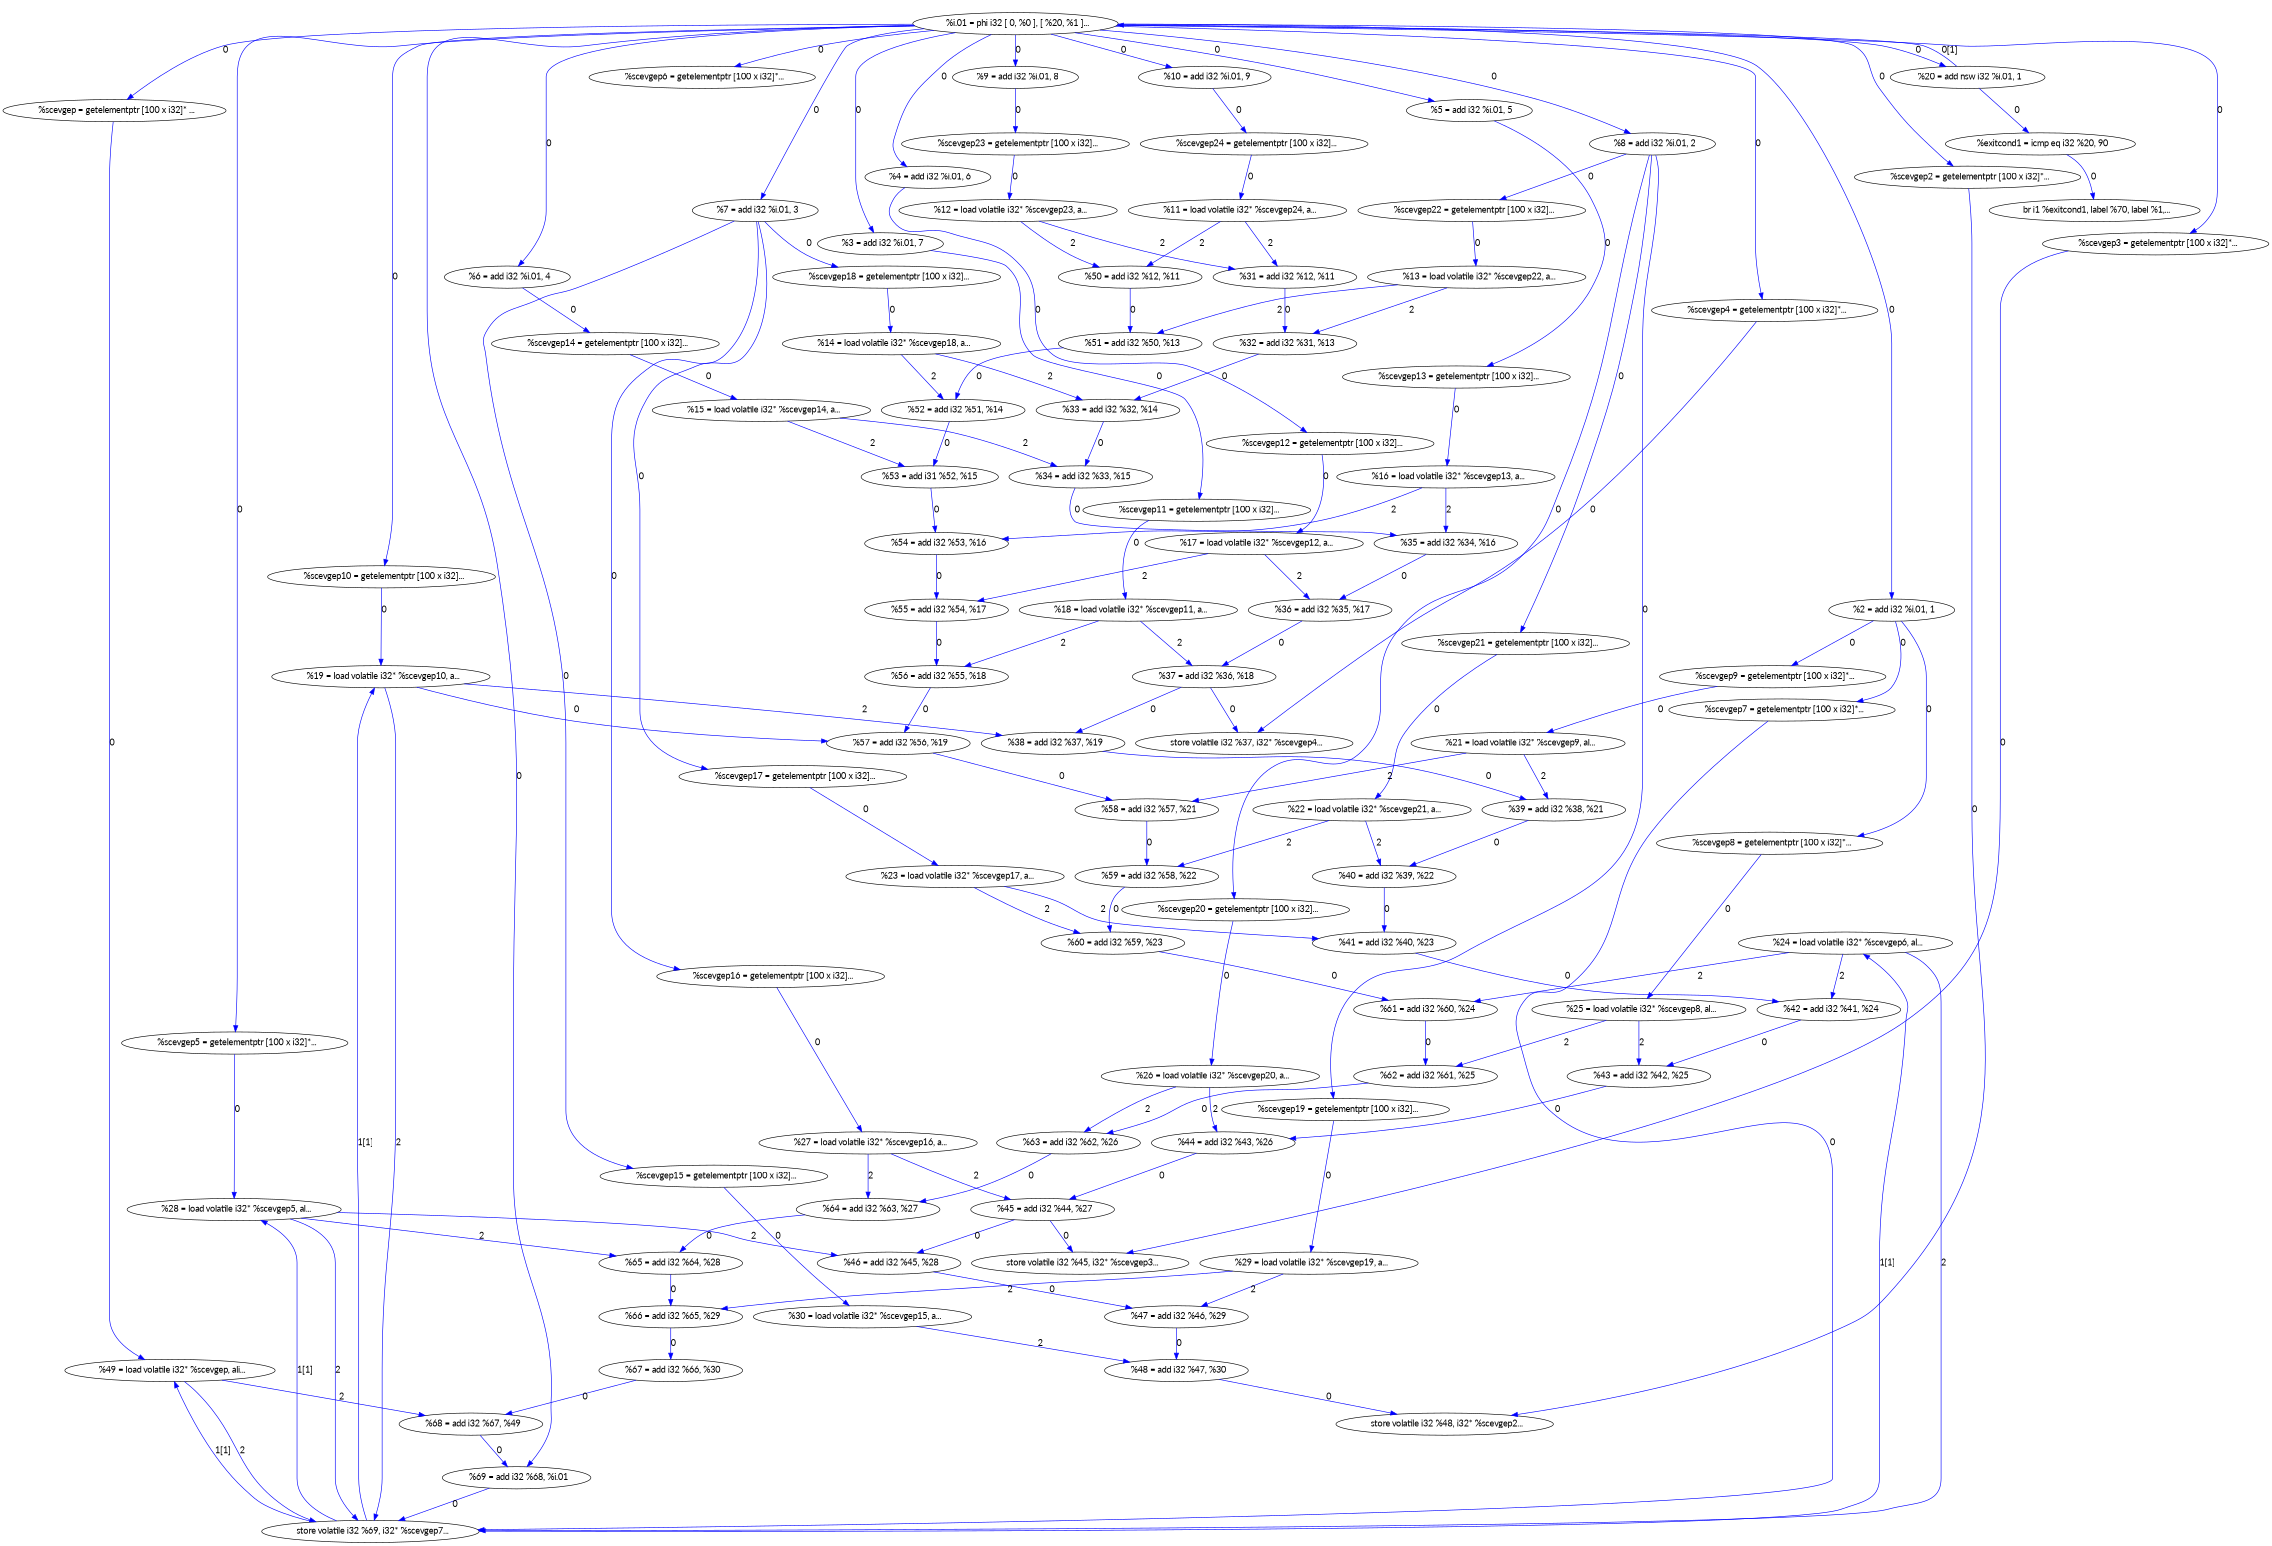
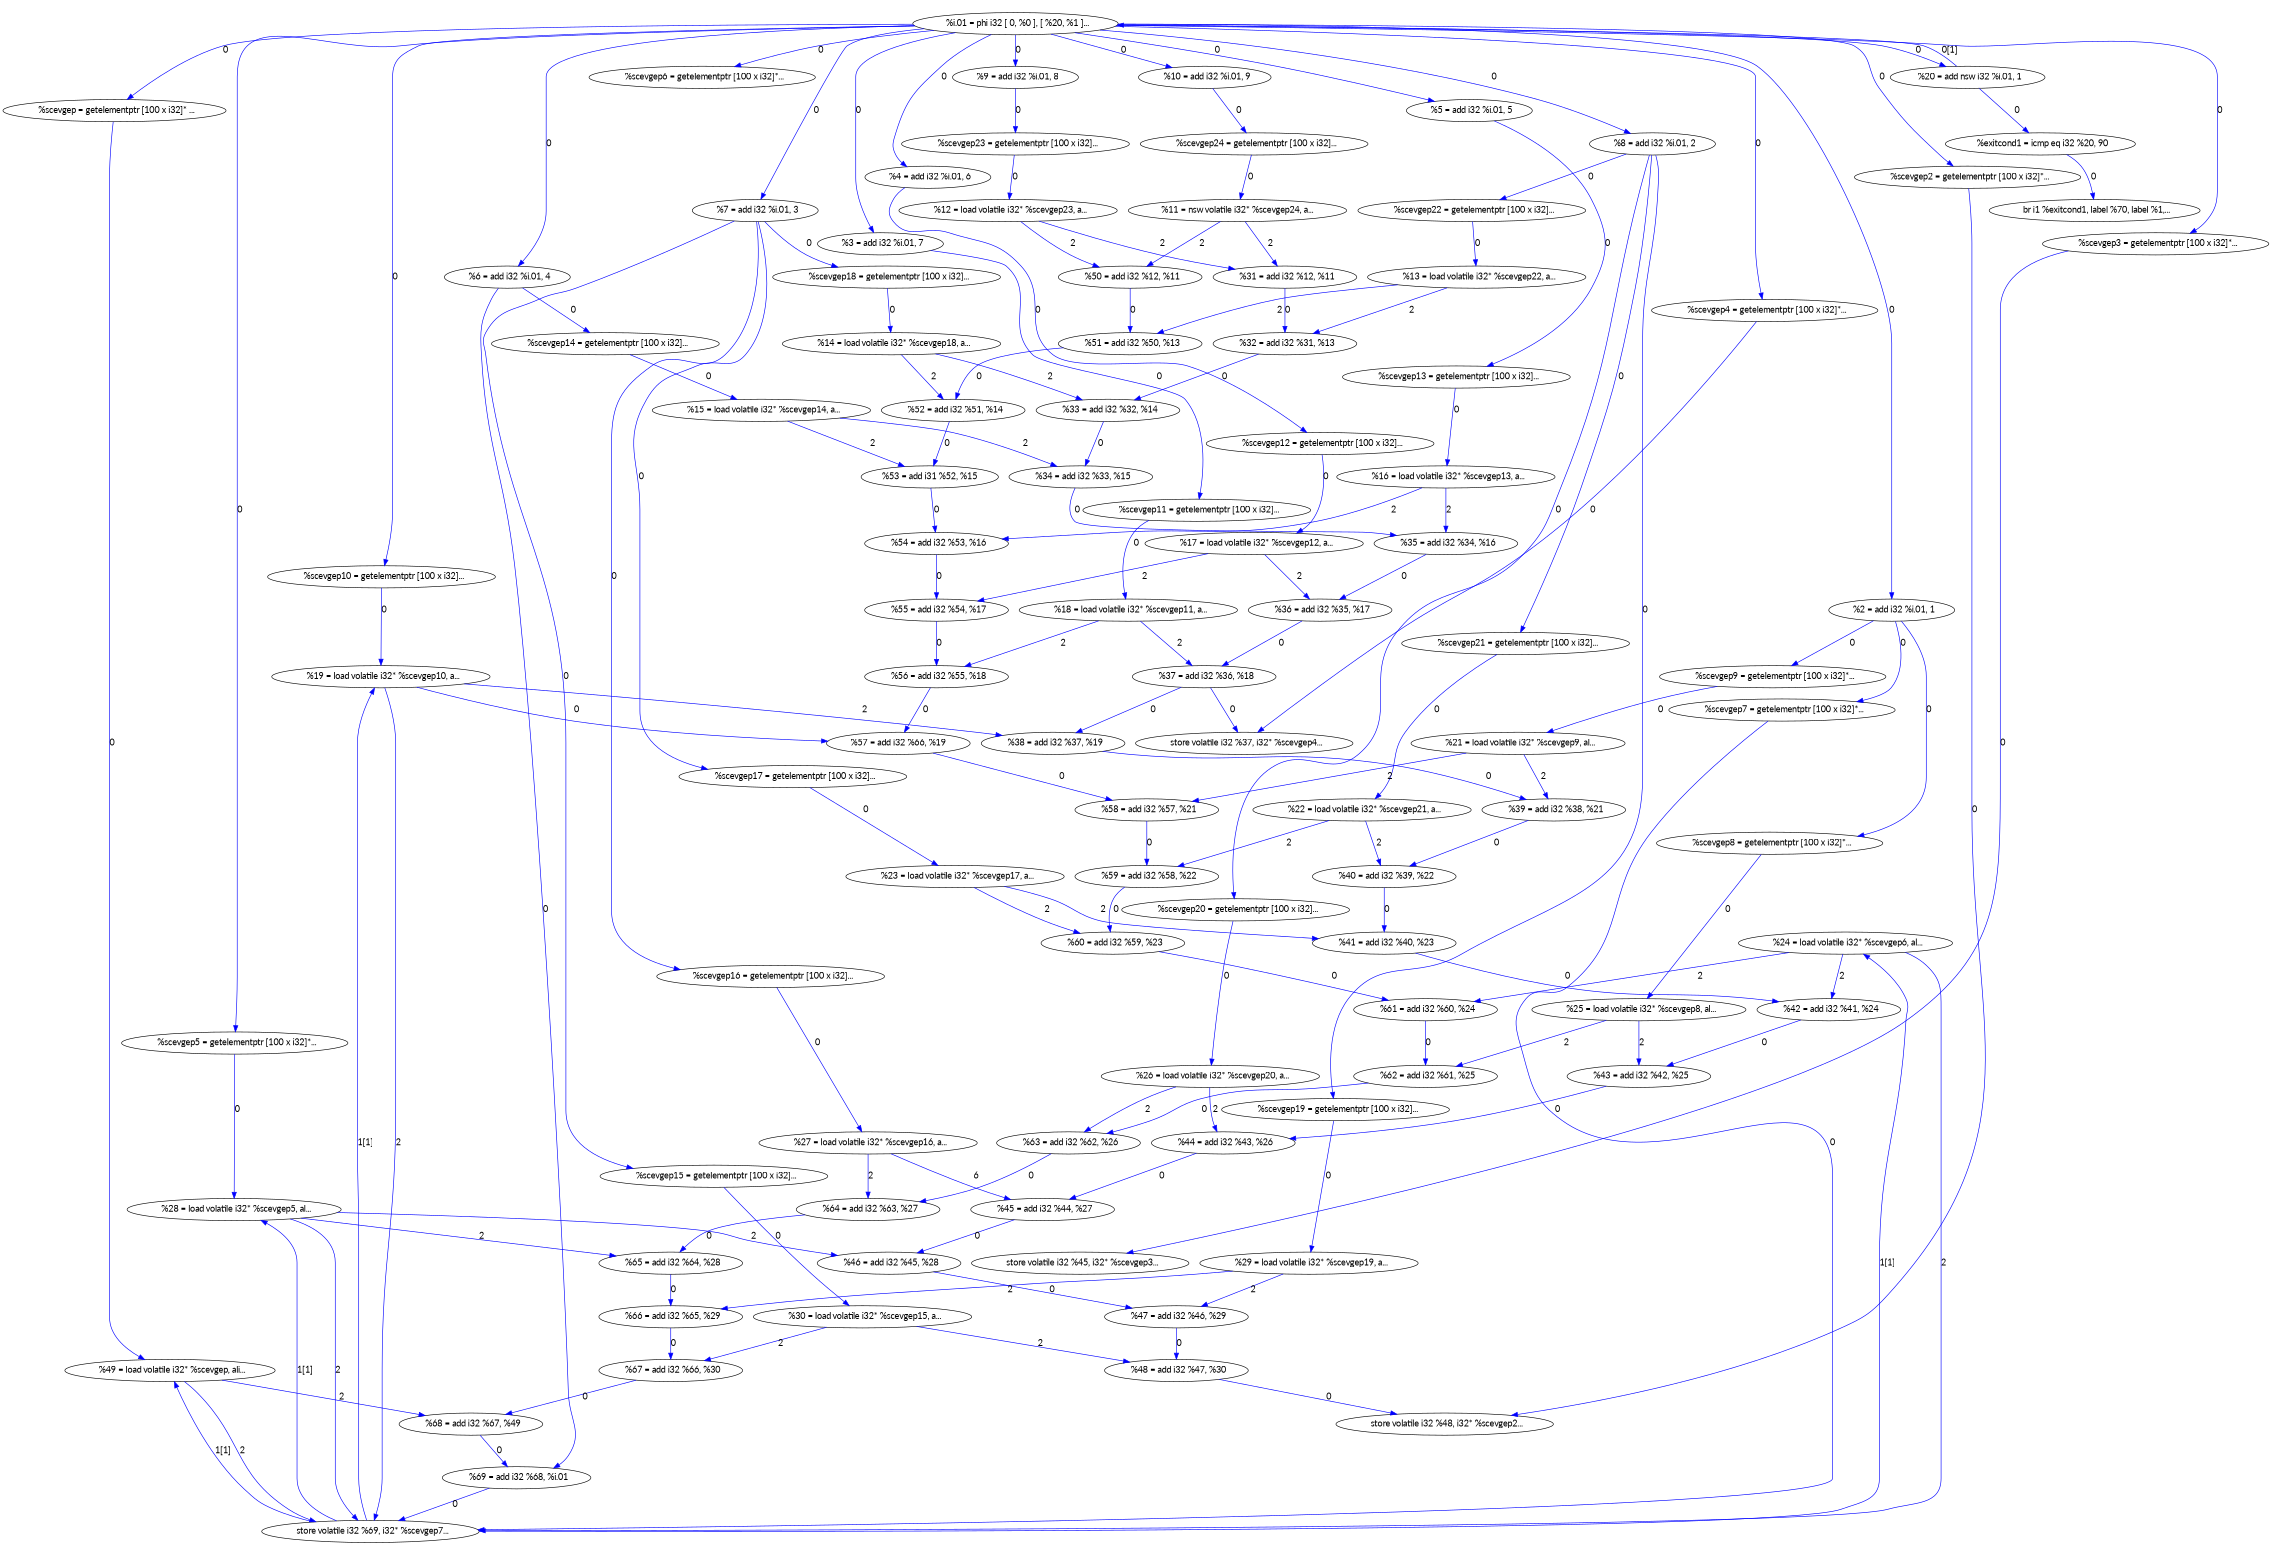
(1237, 211) -> (1237, 211)
(486, 514) -> (541, 876)
(898, 743) -> (898, 743)
(976, 1176) -> (976, 1176)
(1060, 1234) -> none
none -> (768, 1343)
